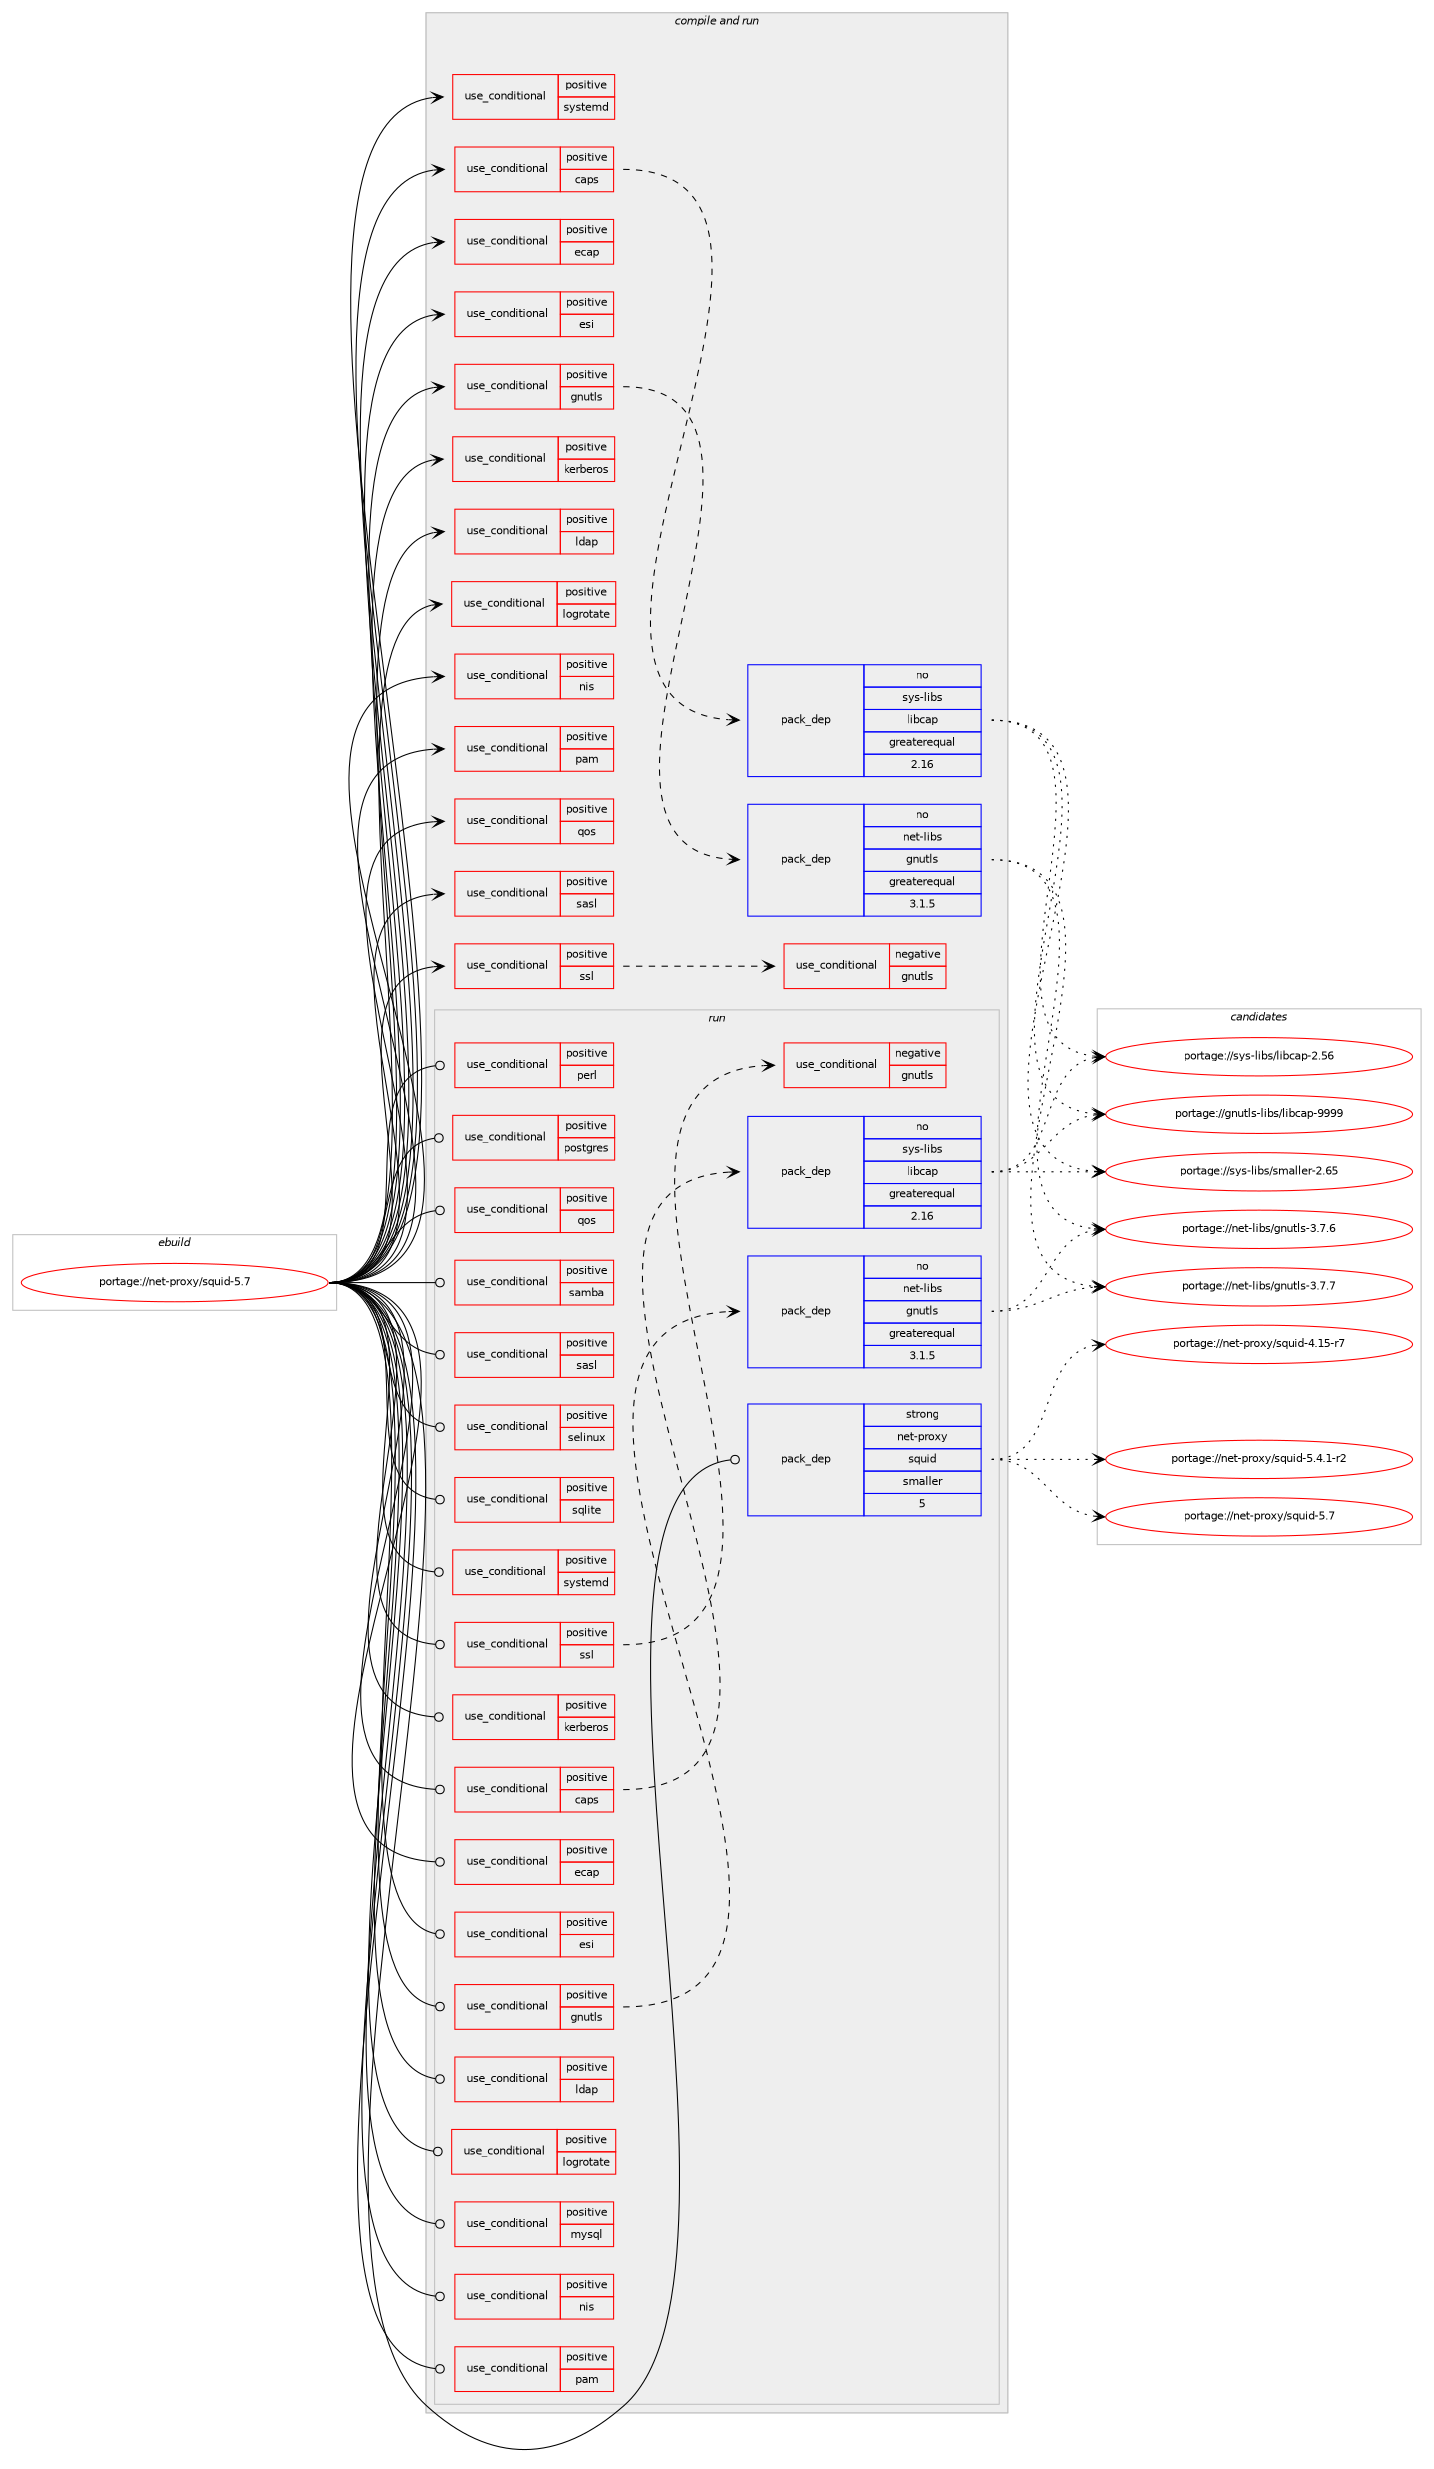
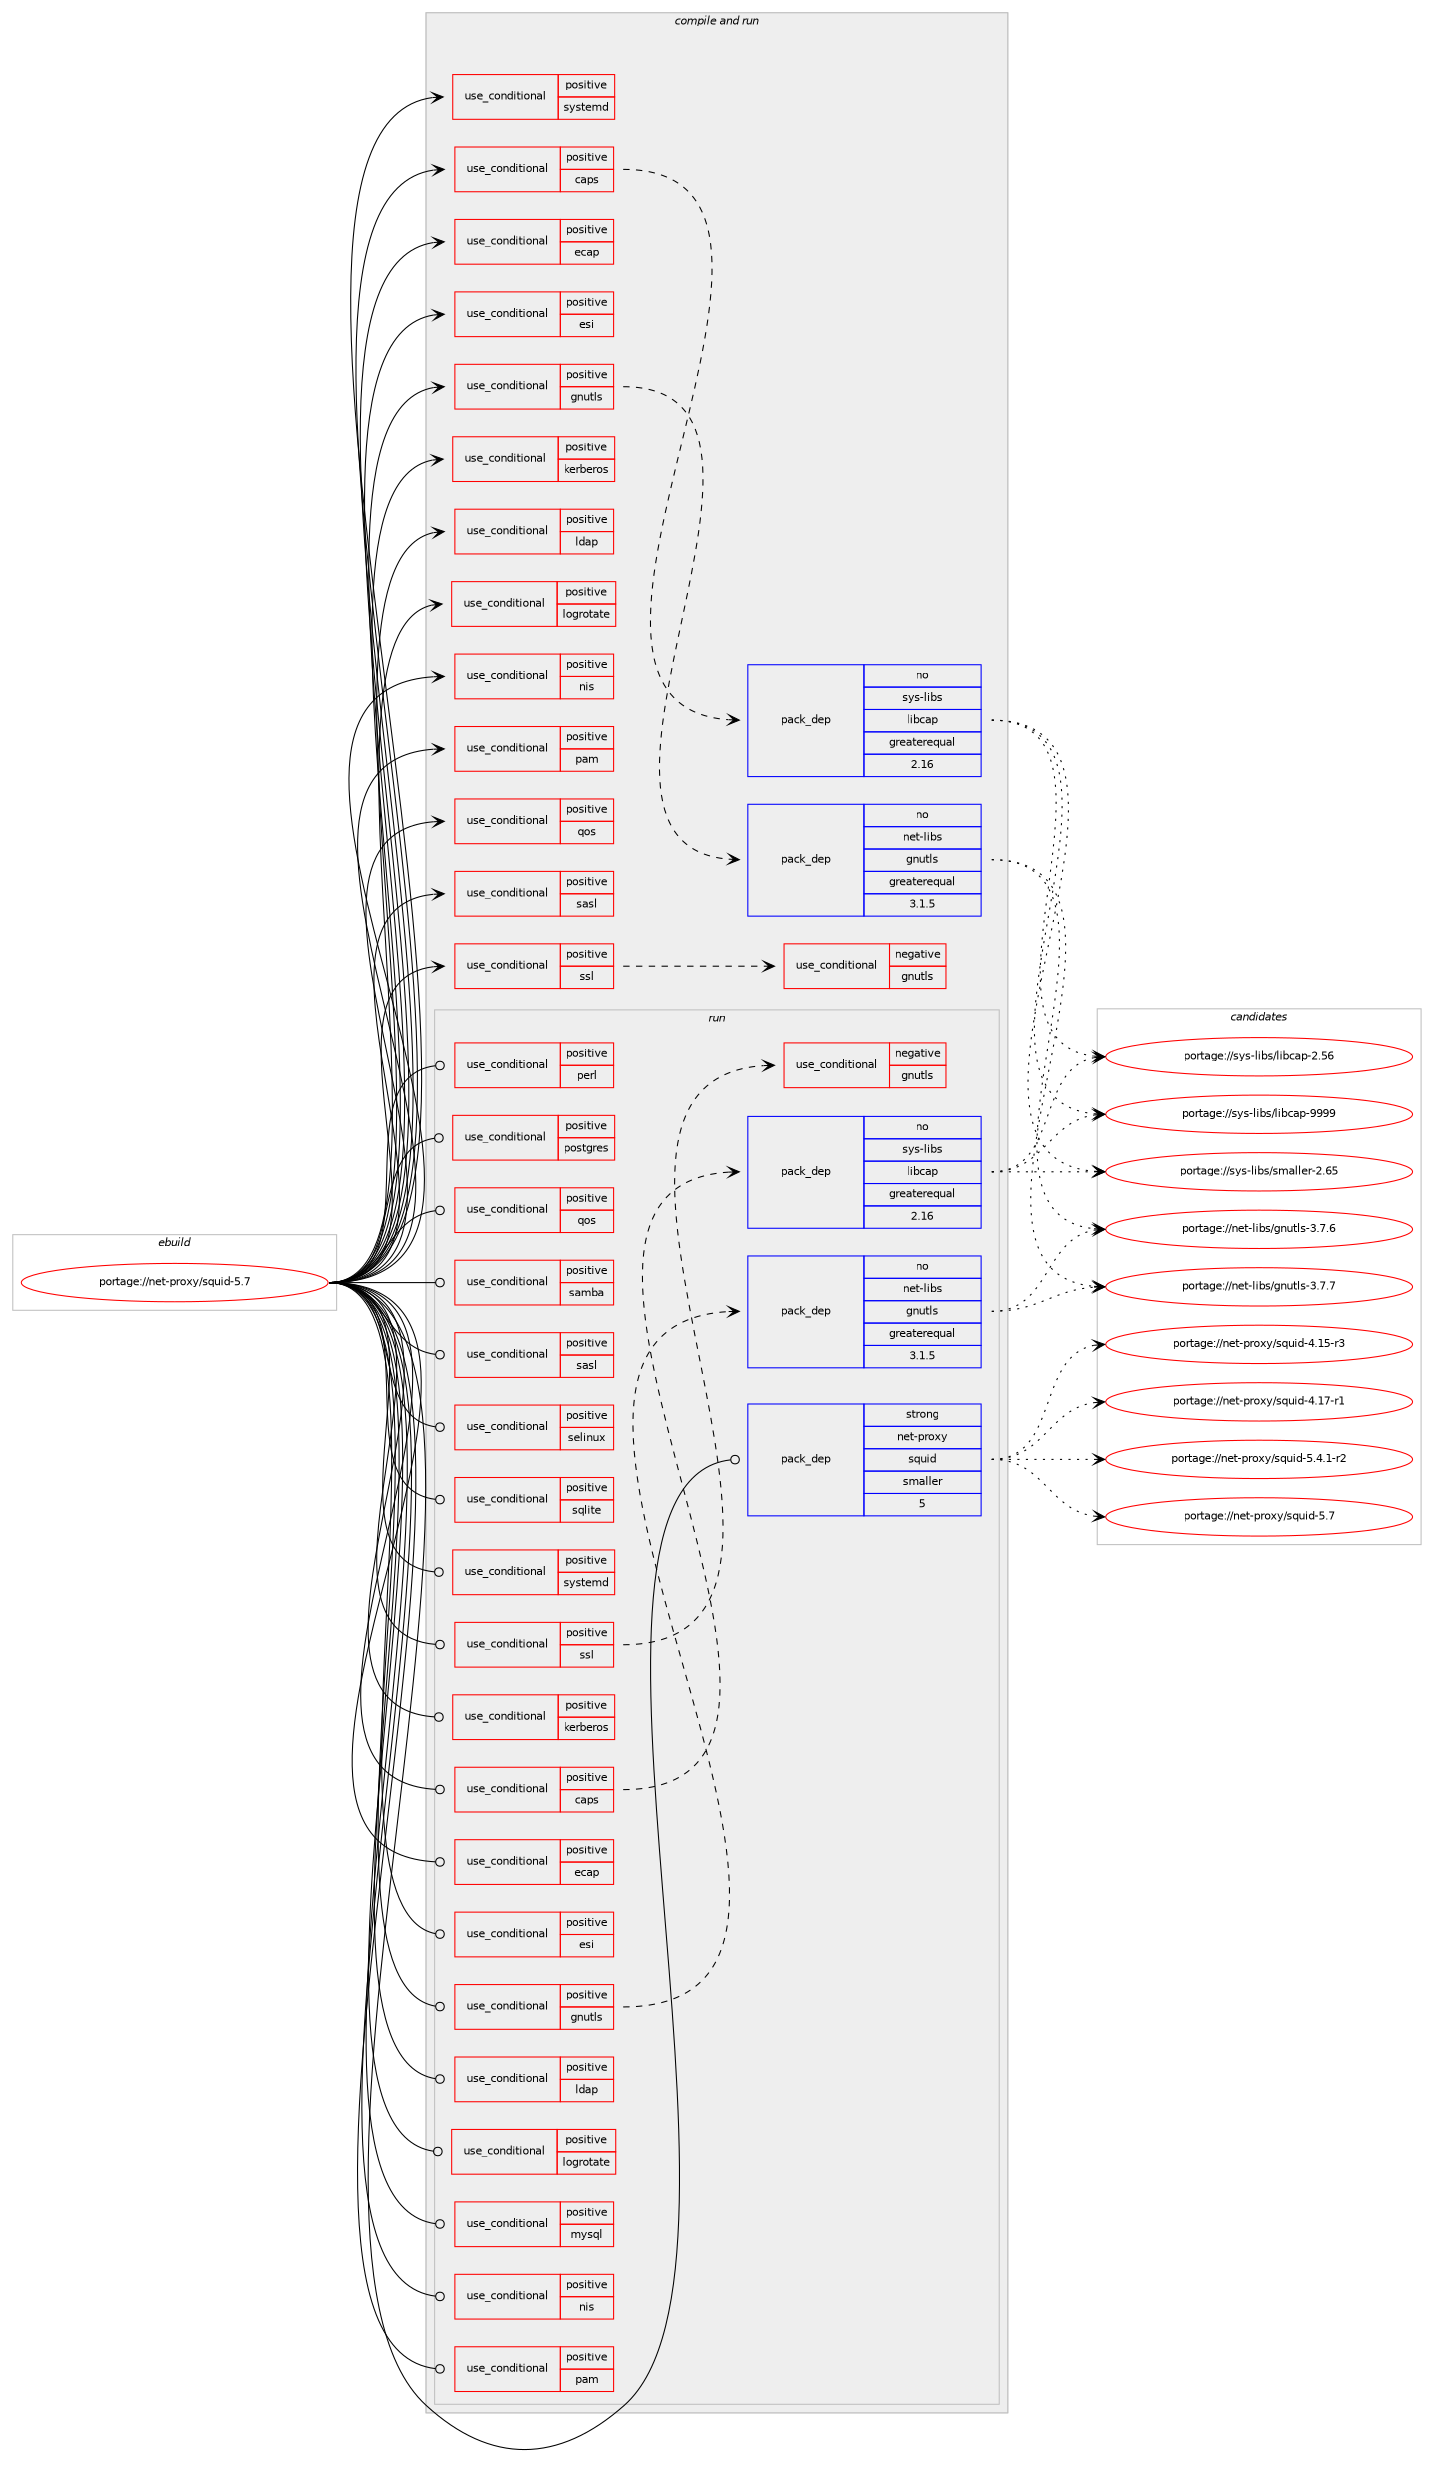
(1259, 1114) -> (1259, 1114)
(1259, 1344) -> (1259, 1344)
none -> (1259, 1402)
